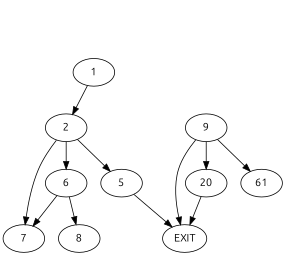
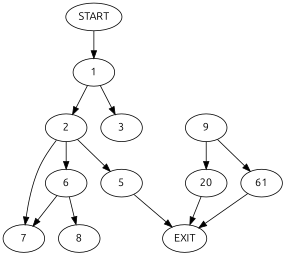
none -> (94, 17)
none -> (122, 128)
(177, 176) -> (227, 208)
